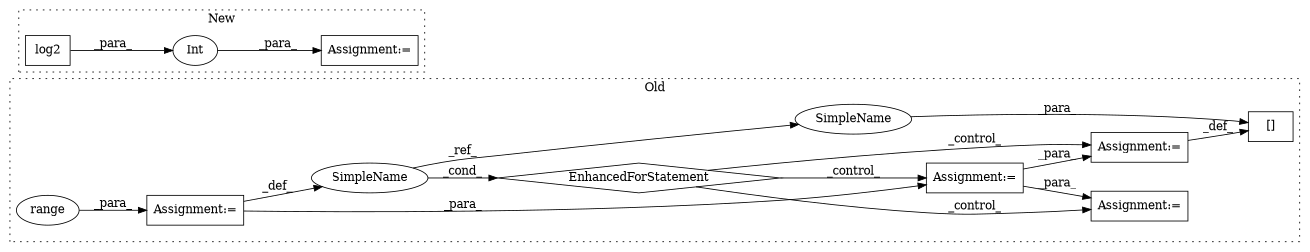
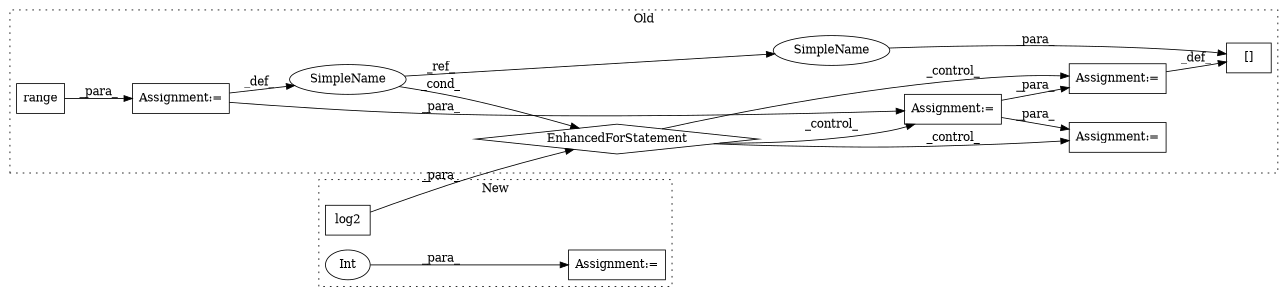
(117, 50) -> (448, 185)
(48, 210) -> (41, 99)
